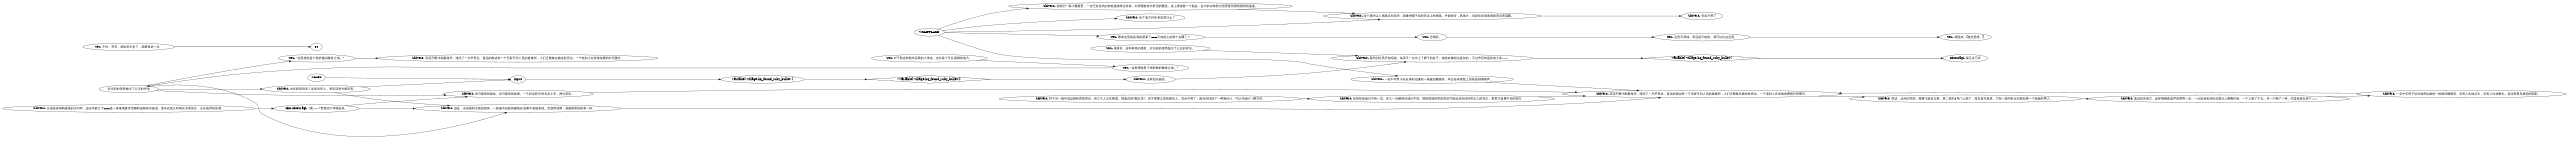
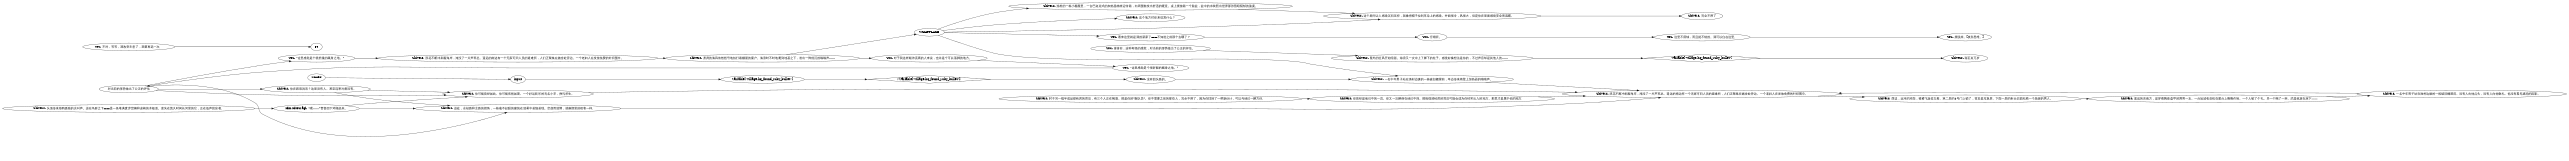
none -> (763, 58)
(1965, 58) -> (1965, 58)
(1290, 75) -> (1262, 79)
(435, 83) -> (408, 91)
